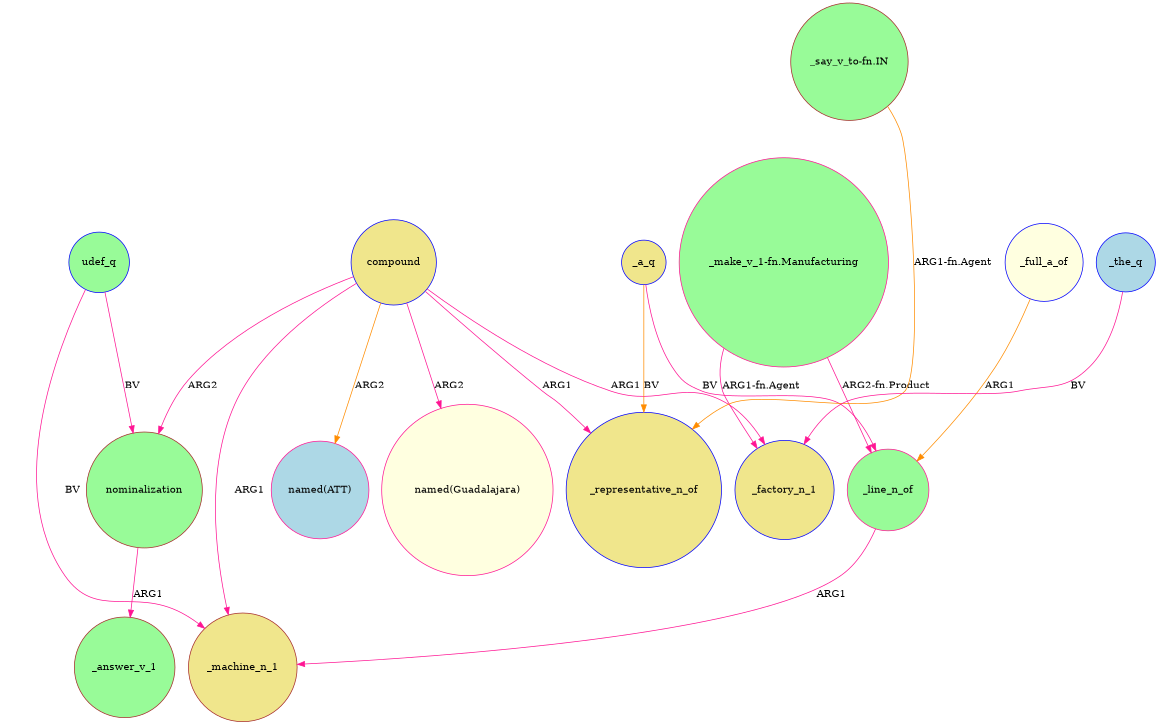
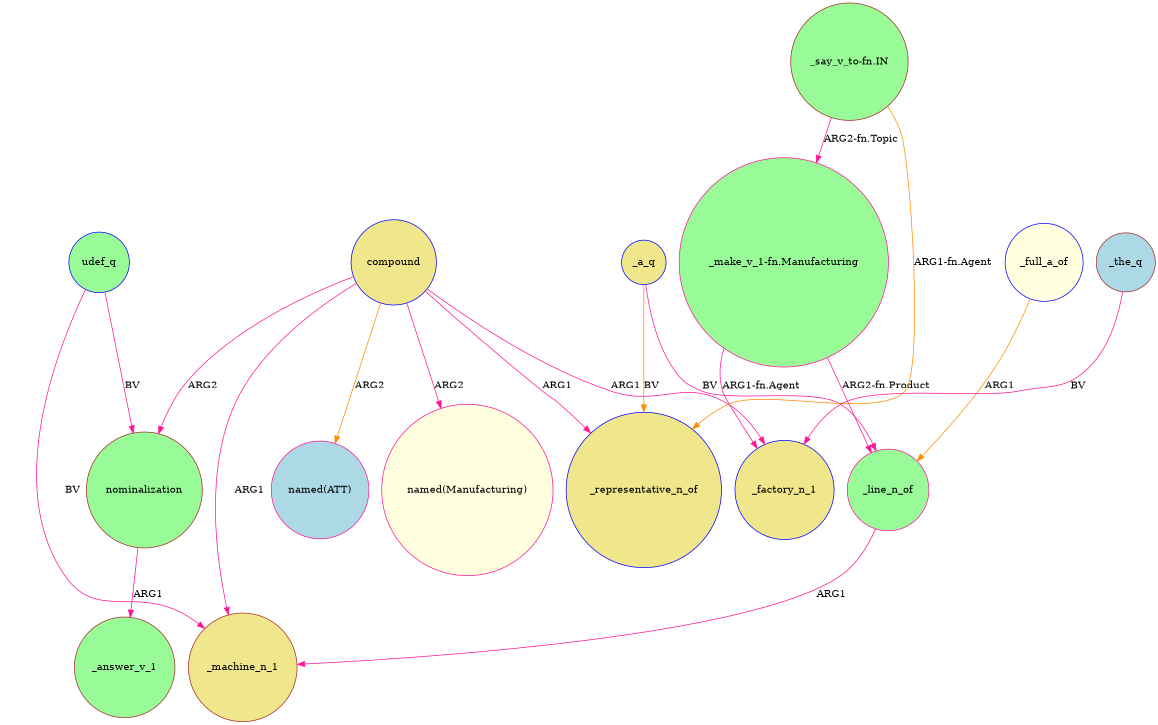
none -> (825, 137)
(1126, 262) -> (1126, 262)
(467, 490) -> (467, 490)
